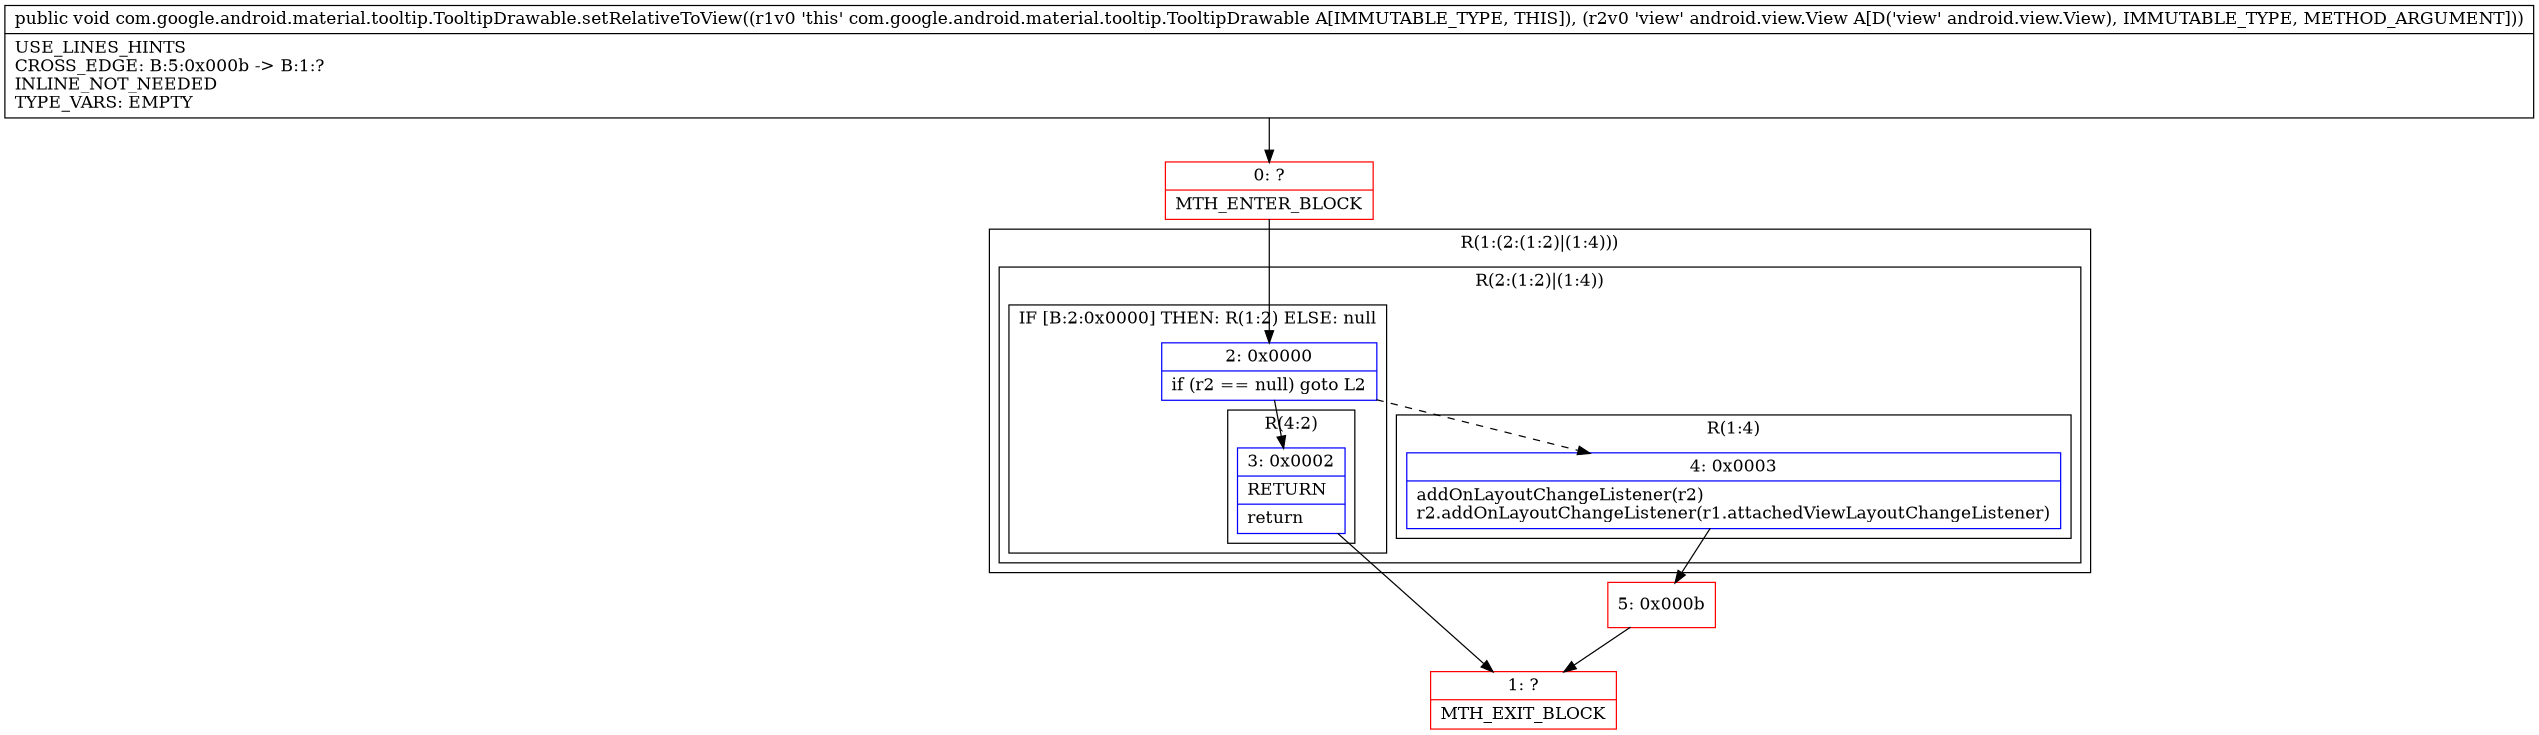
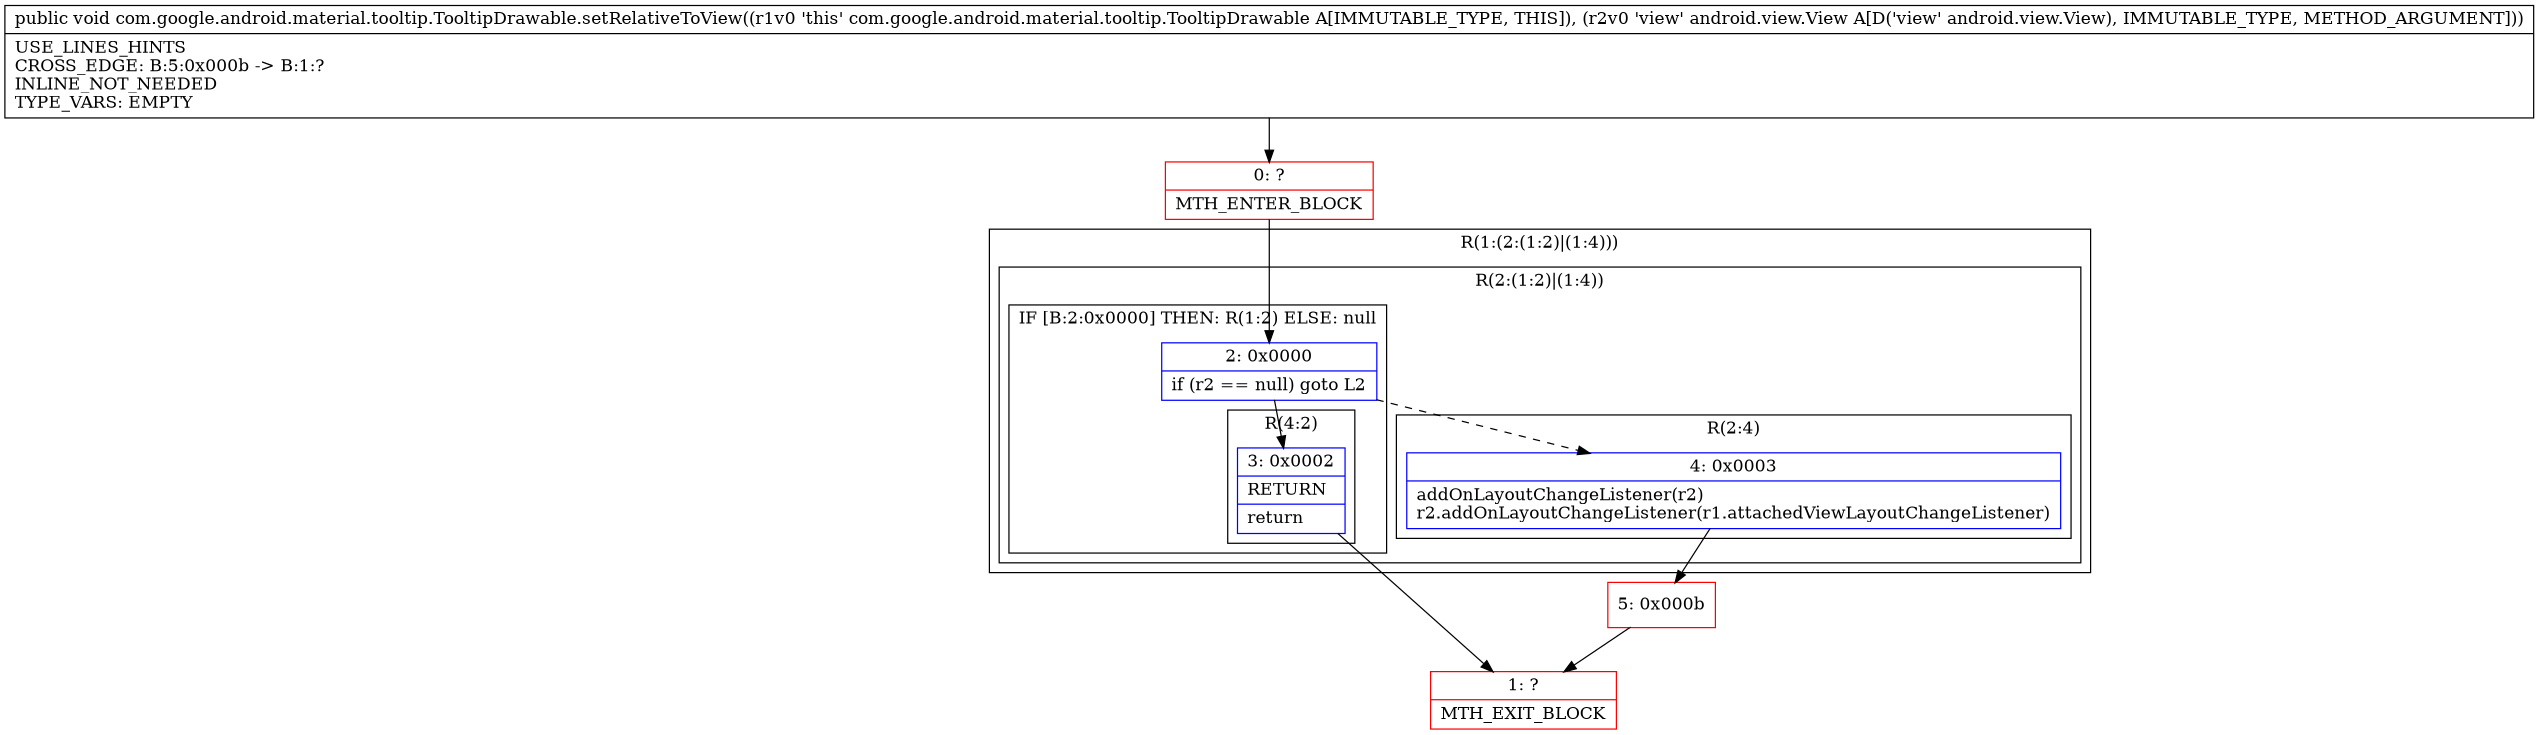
(1734, 429) -> (1734, 429)
